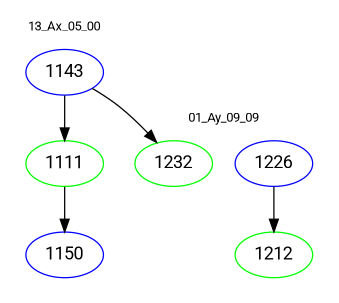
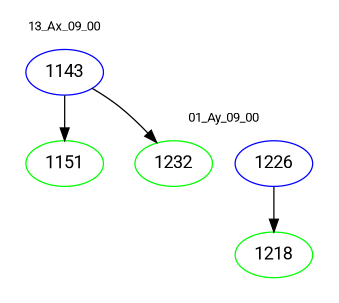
(65, 27) -> (65, 27)
(224, 119) -> (224, 119)
(65, 164) -> (65, 164)
(65, 255) -> none
(274, 255) -> (274, 255)
